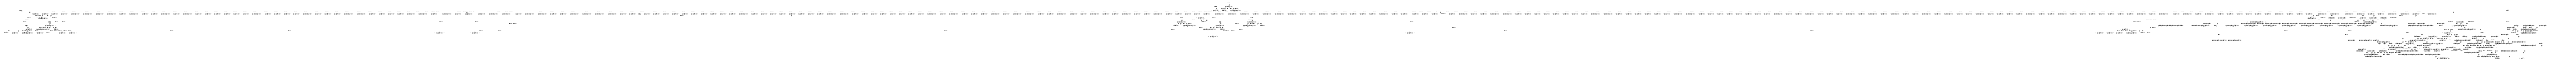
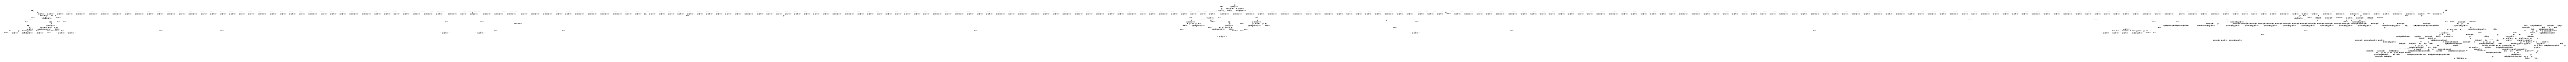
none -> (2418, 37)
(2383, 51) -> (2394, 51)
